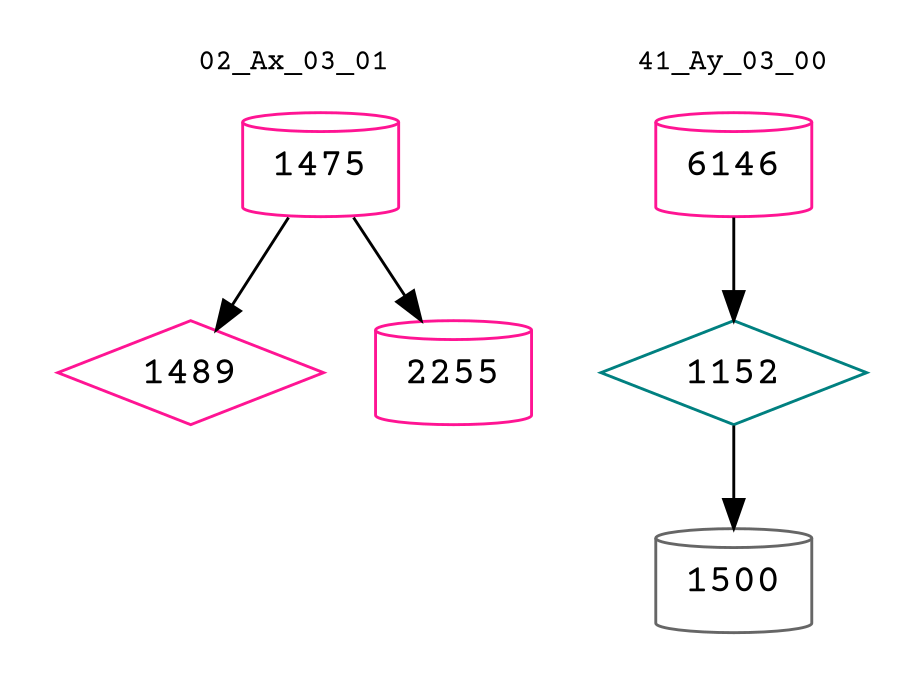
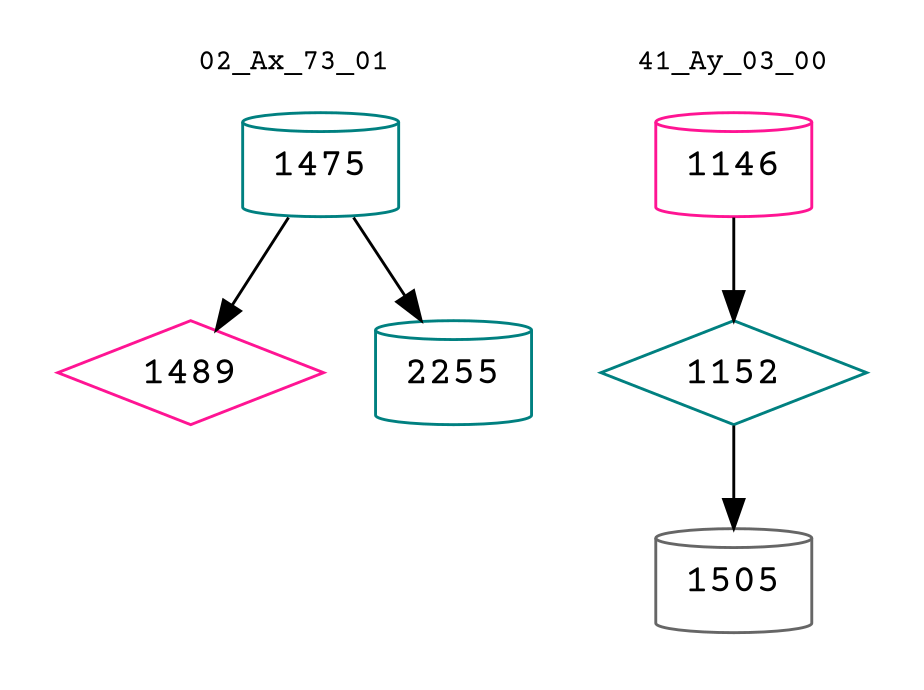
(295, 62) -> (295, 62)
(321, 165) -> (321, 165)
(734, 165) -> (734, 165)
(454, 373) -> (454, 373)
(734, 581) -> (734, 581)
